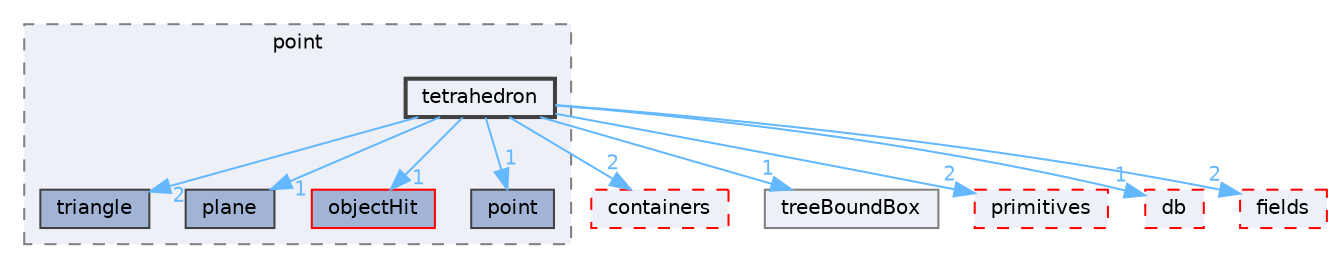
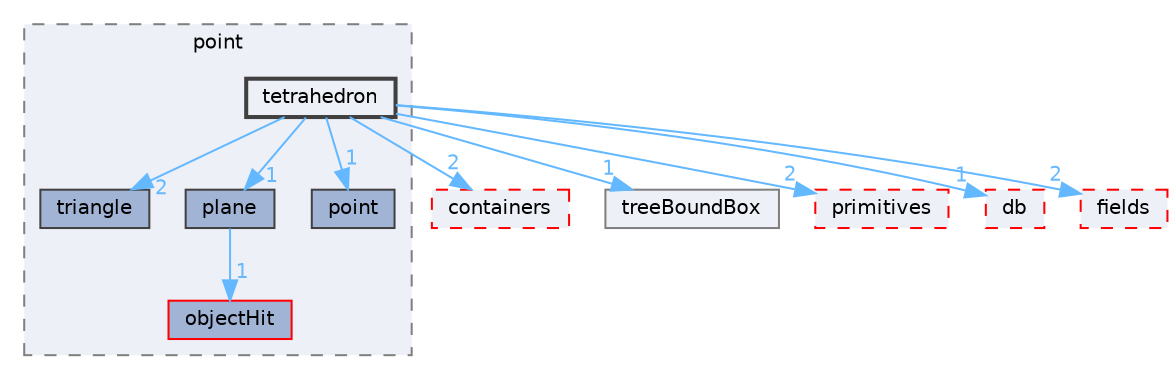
(434, 146) -> (230, 254)
